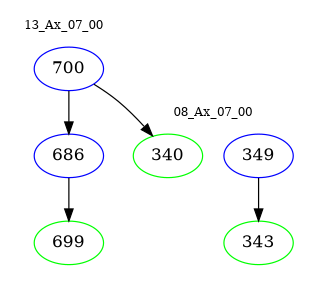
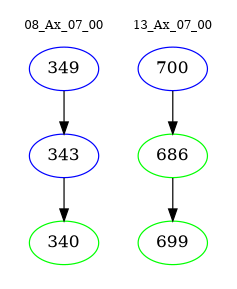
(131, 113) -> (64, 193)
(69, 156) -> (173, 156)
(259, 243) -> (64, 156)
